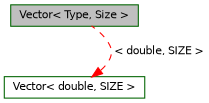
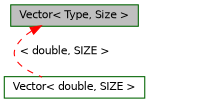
(110, 46) -> (15, 58)
